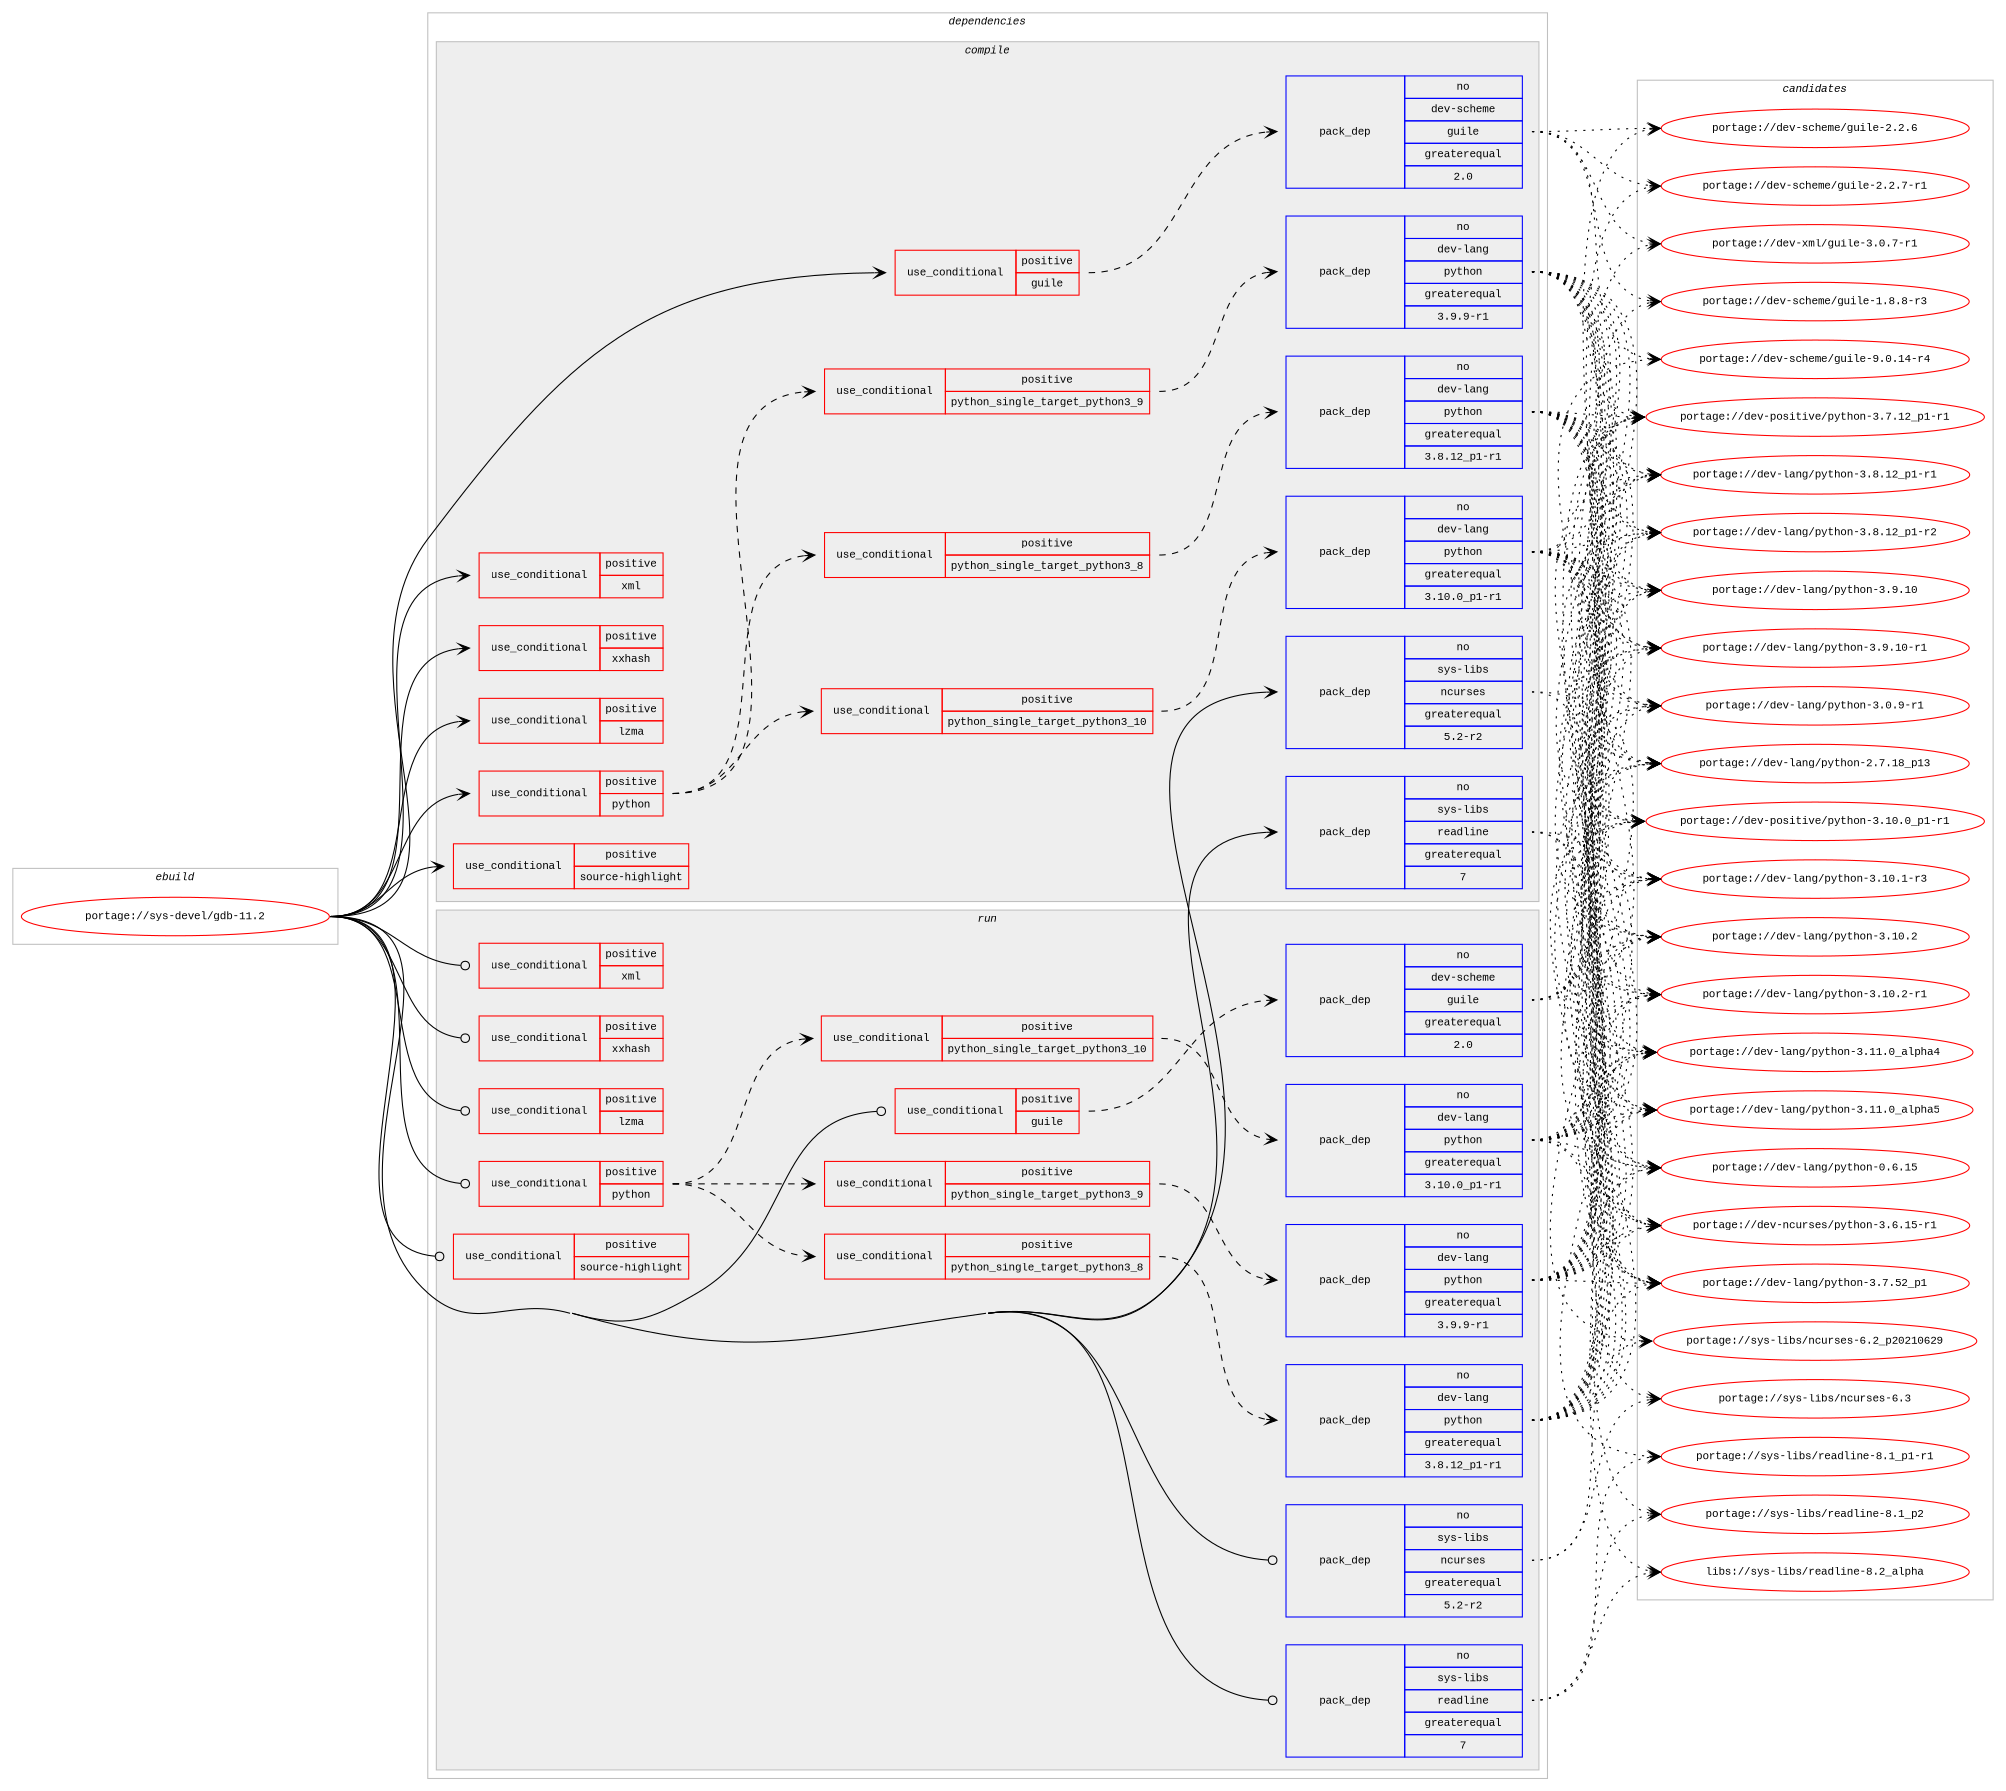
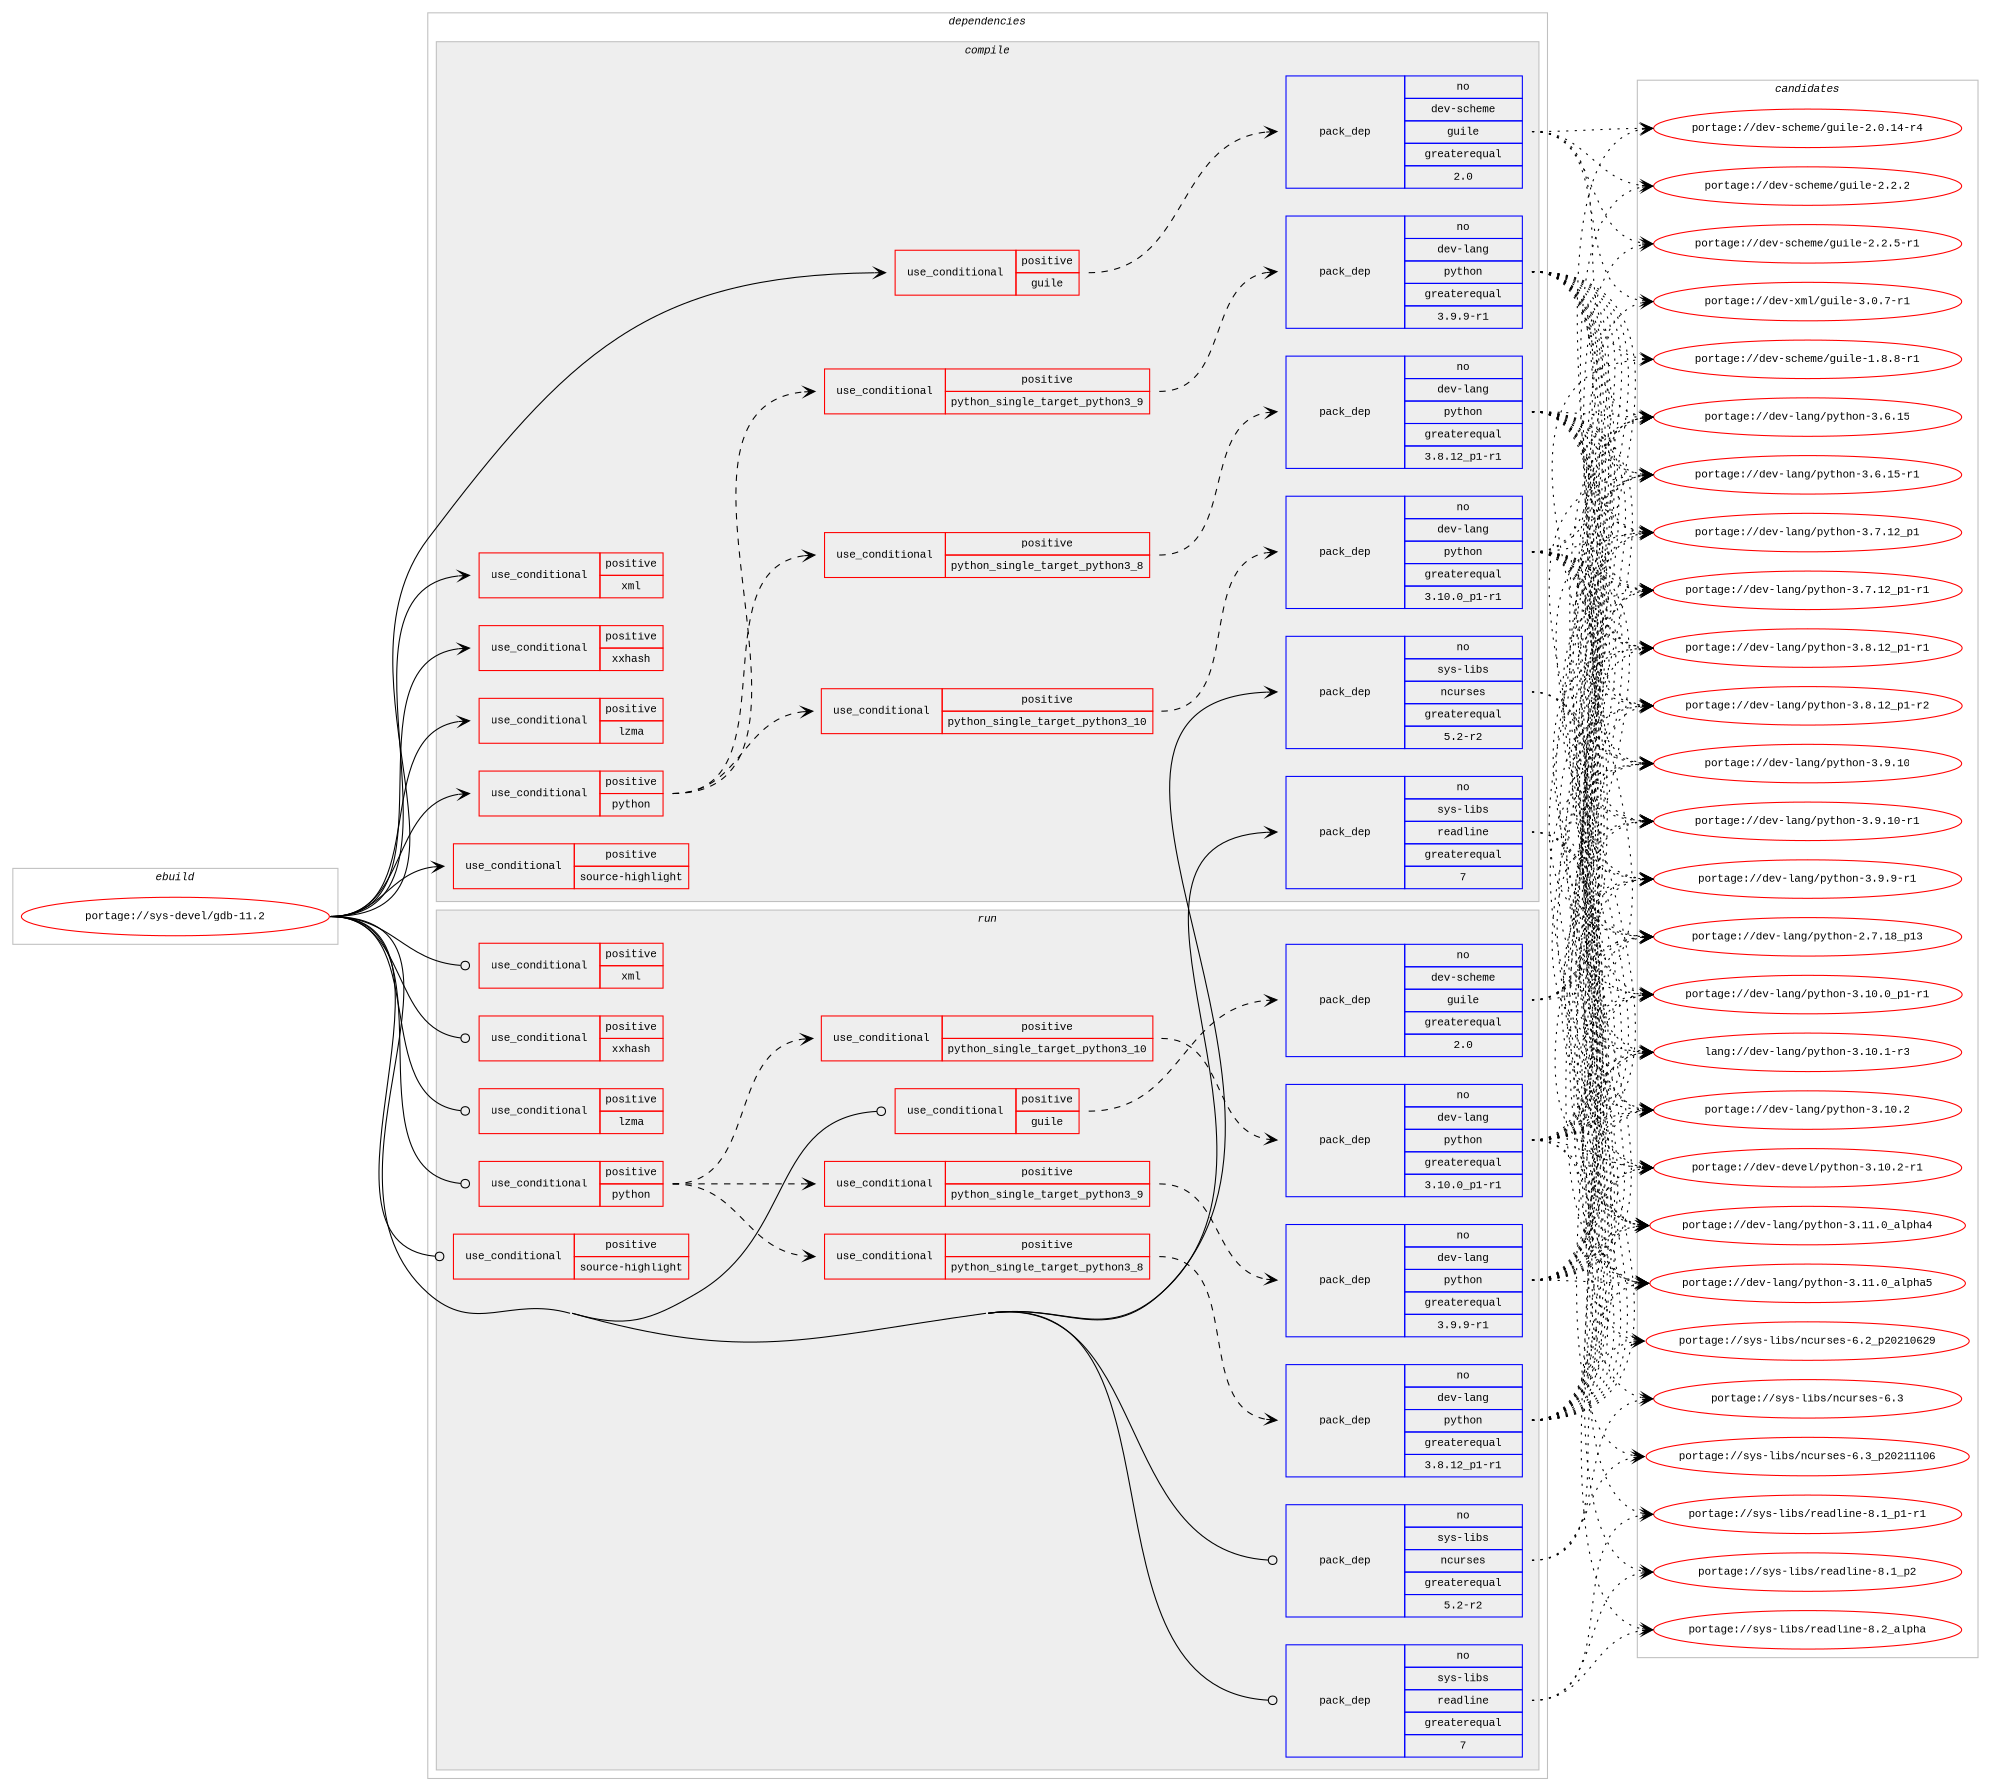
(1815, 128) -> (1808, 186)
(1815, 186) -> (1808, 244)
(1815, 302) -> (1808, 359)
(1815, 359) -> (1808, 128)
(1815, 417) -> (1808, 590)
(1815, 706) -> (1808, 879)
(1815, 821) -> (1808, 995)
(1815, 879) -> (1808, 1052)
(1815, 995) -> (1808, 1168)
(1815, 1168) -> (1808, 417)
(1815, 1226) -> (1808, 475)
(1815, 1283) -> (1808, 533)
none -> (1808, 1457)
(1815, 1572) -> (1808, 1630)
